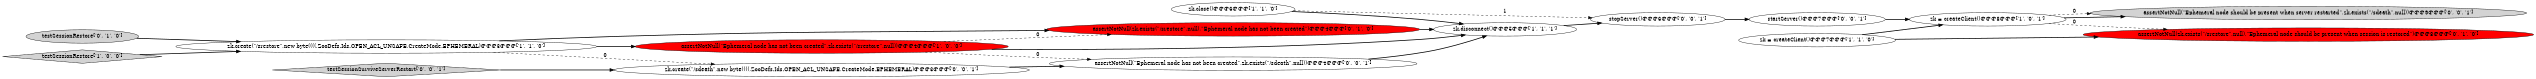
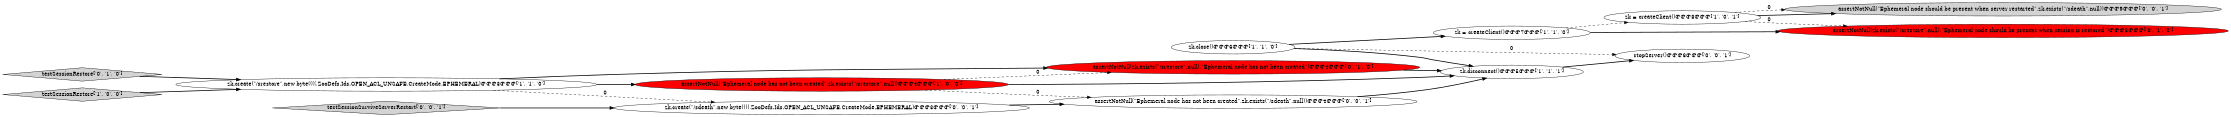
(1505, 11) -> (1512, 49)
(1817, 19) -> none
(1900, 30) -> (1595, 25)
(82, 36) -> (82, 74)
none -> (1365, 40)
